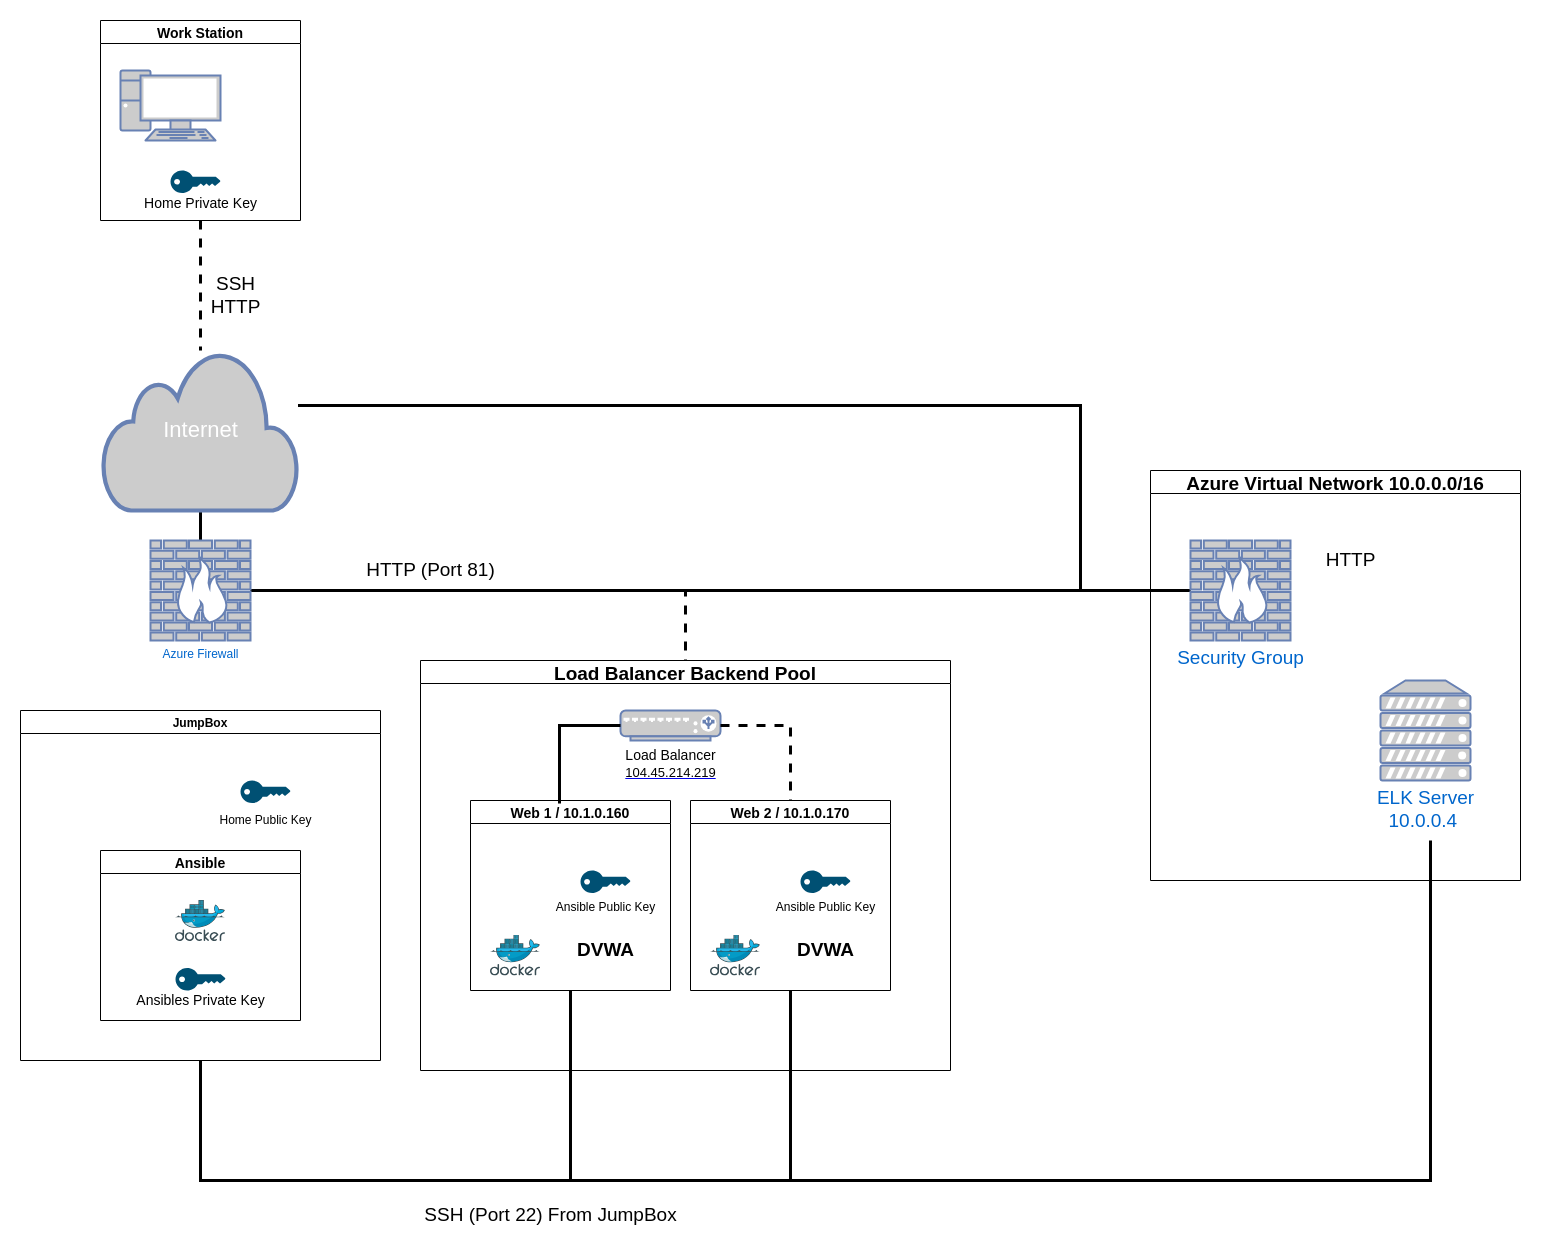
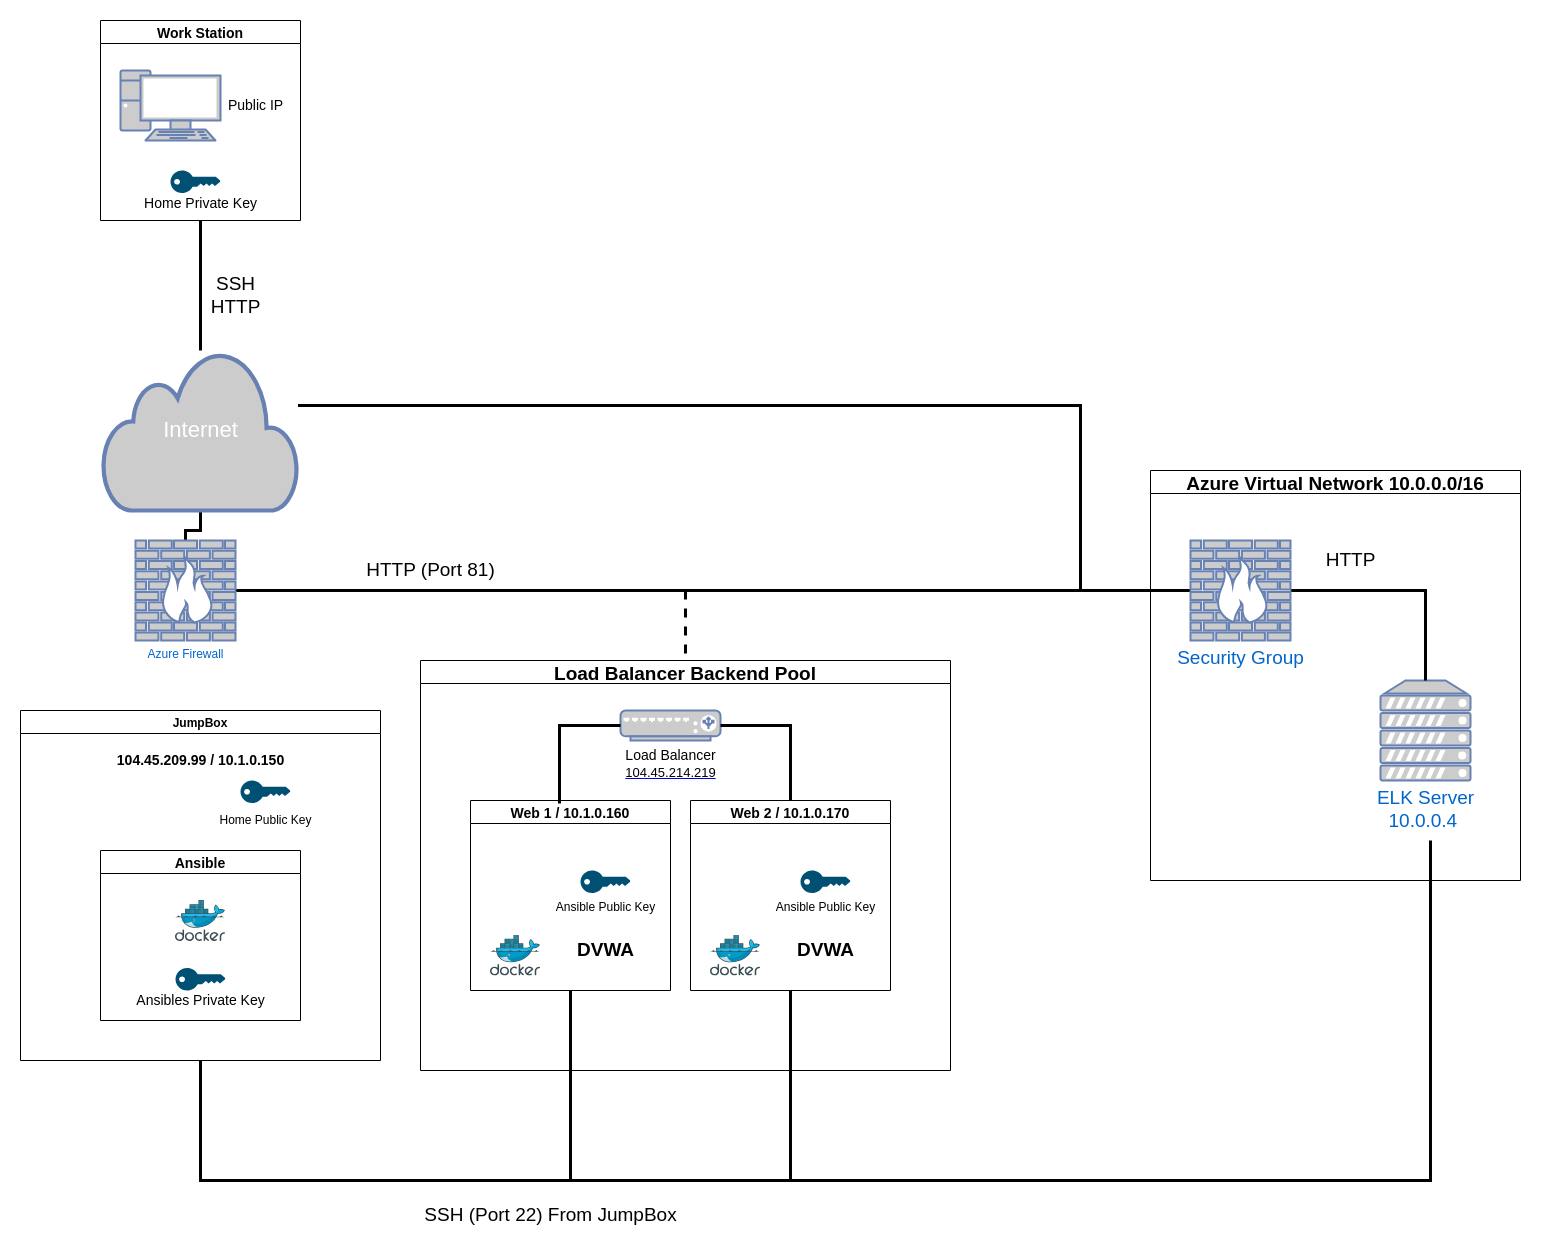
none -> (256, 106)
(201, 287) -> (201, 287)
(201, 591) -> (186, 591)
none -> (1403, 591)
(791, 729) -> (791, 729)
none -> (201, 761)
